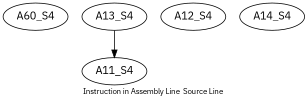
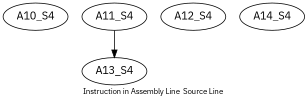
(36, 17) -> (36, 17)
(114, 40) -> (114, 40)
